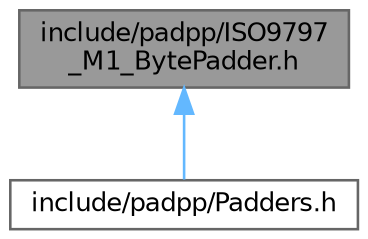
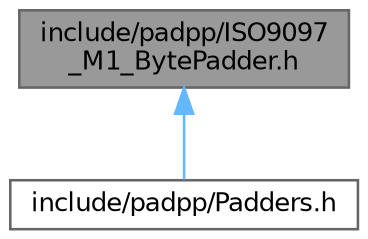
(184, 49) -> (184, 49)
